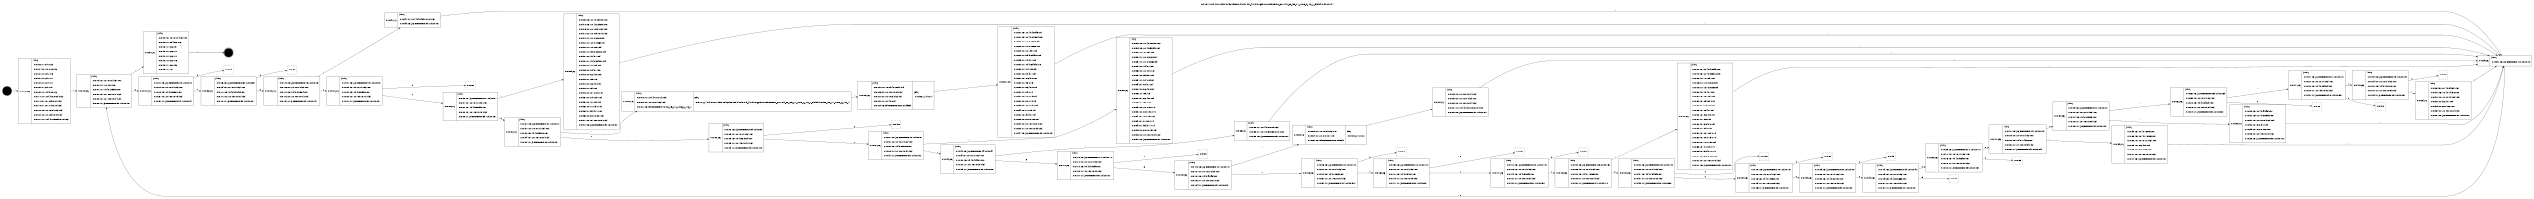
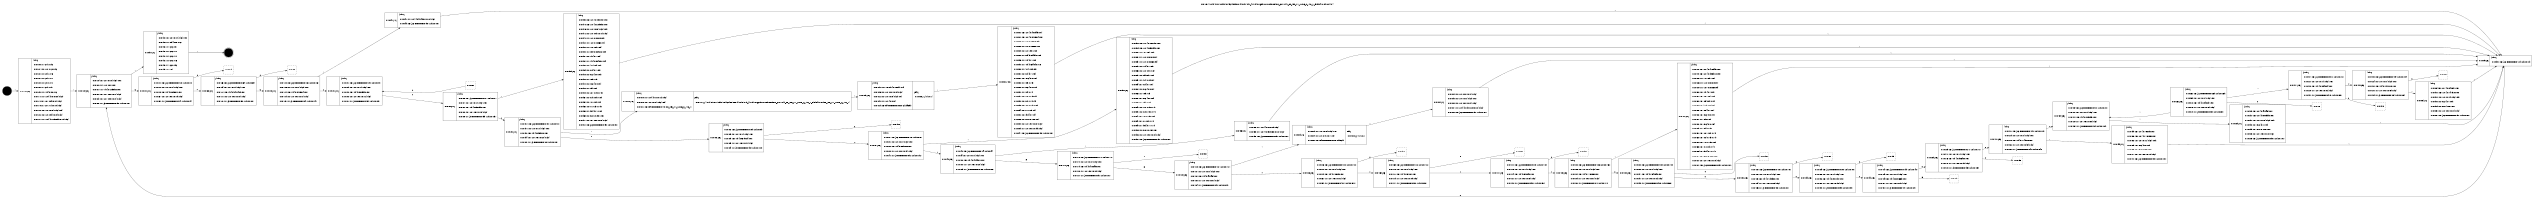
(423, 87) -> (425, 93)
(2139, 107) -> (2141, 117)
